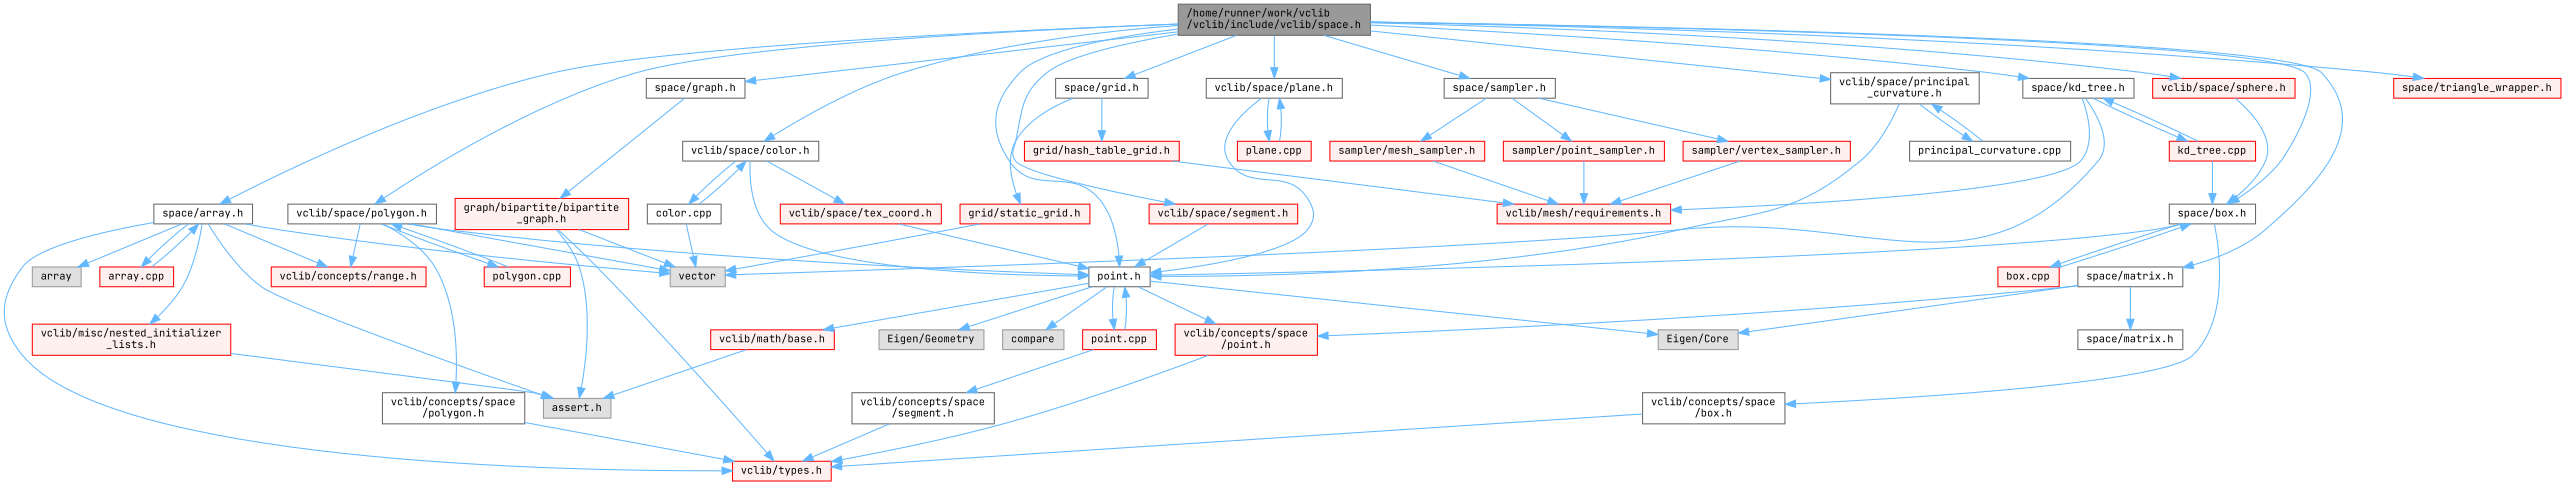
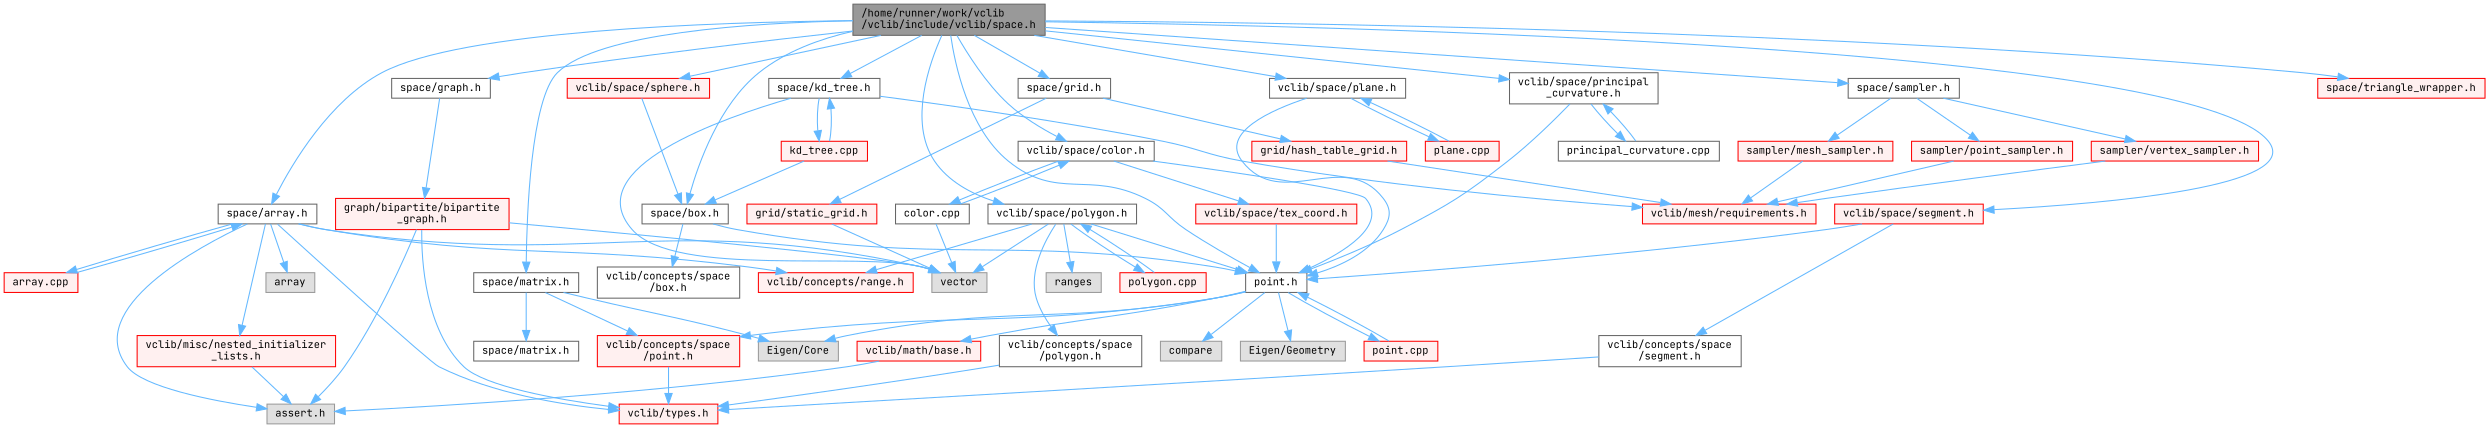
(2029, 277) -> none
none -> (1074, 283)
(1035, 369) -> (1799, 277)
(1242, 440) -> none
